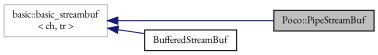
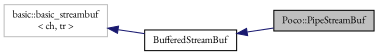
(196, 21) -> (260, 30)
